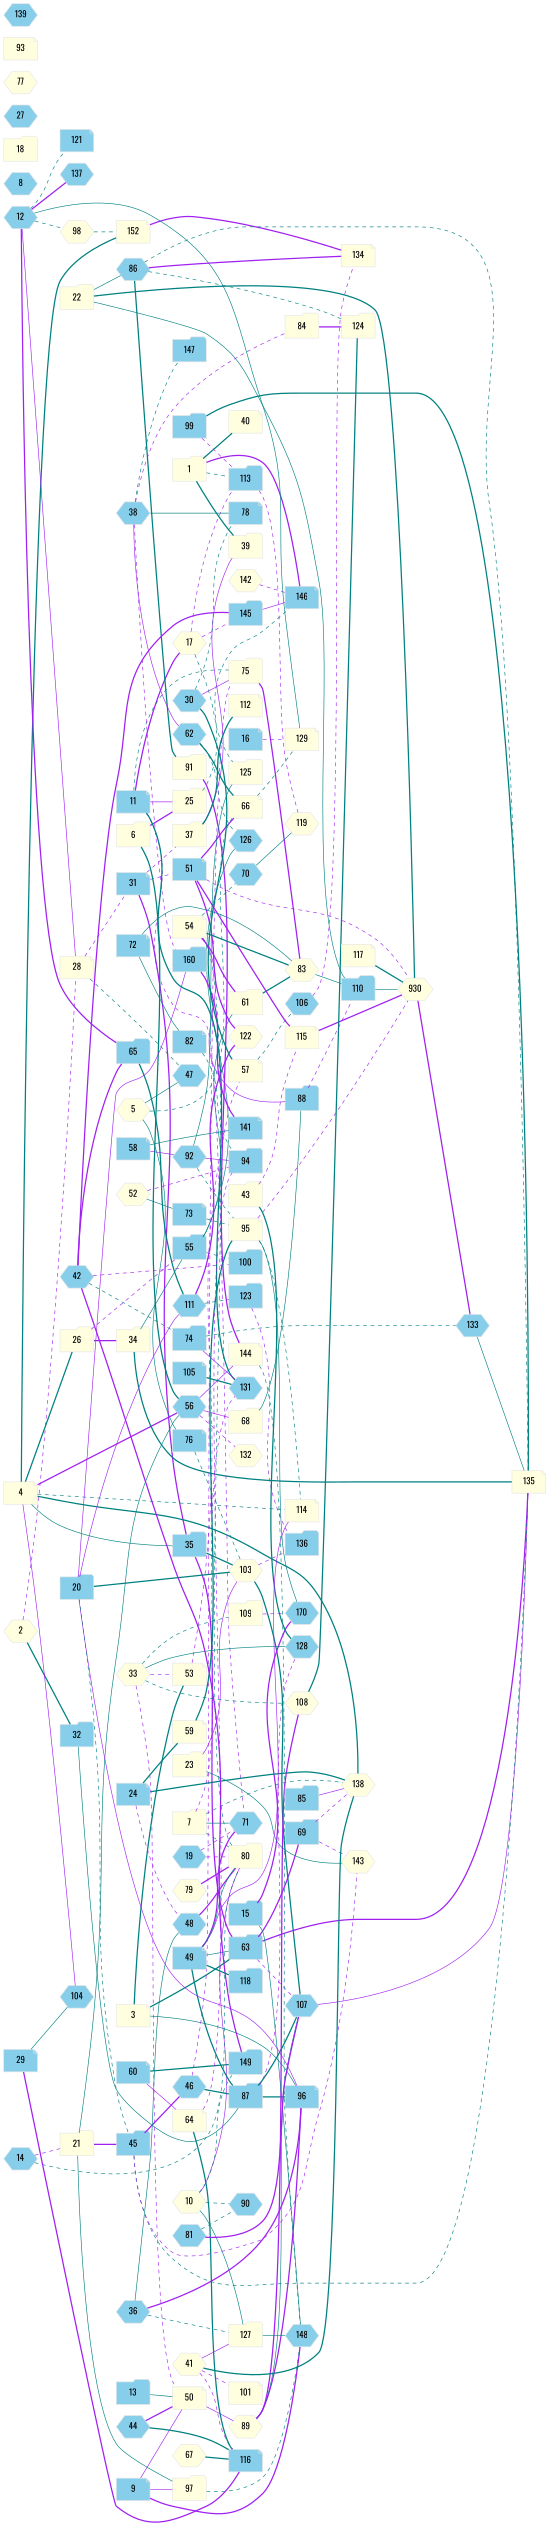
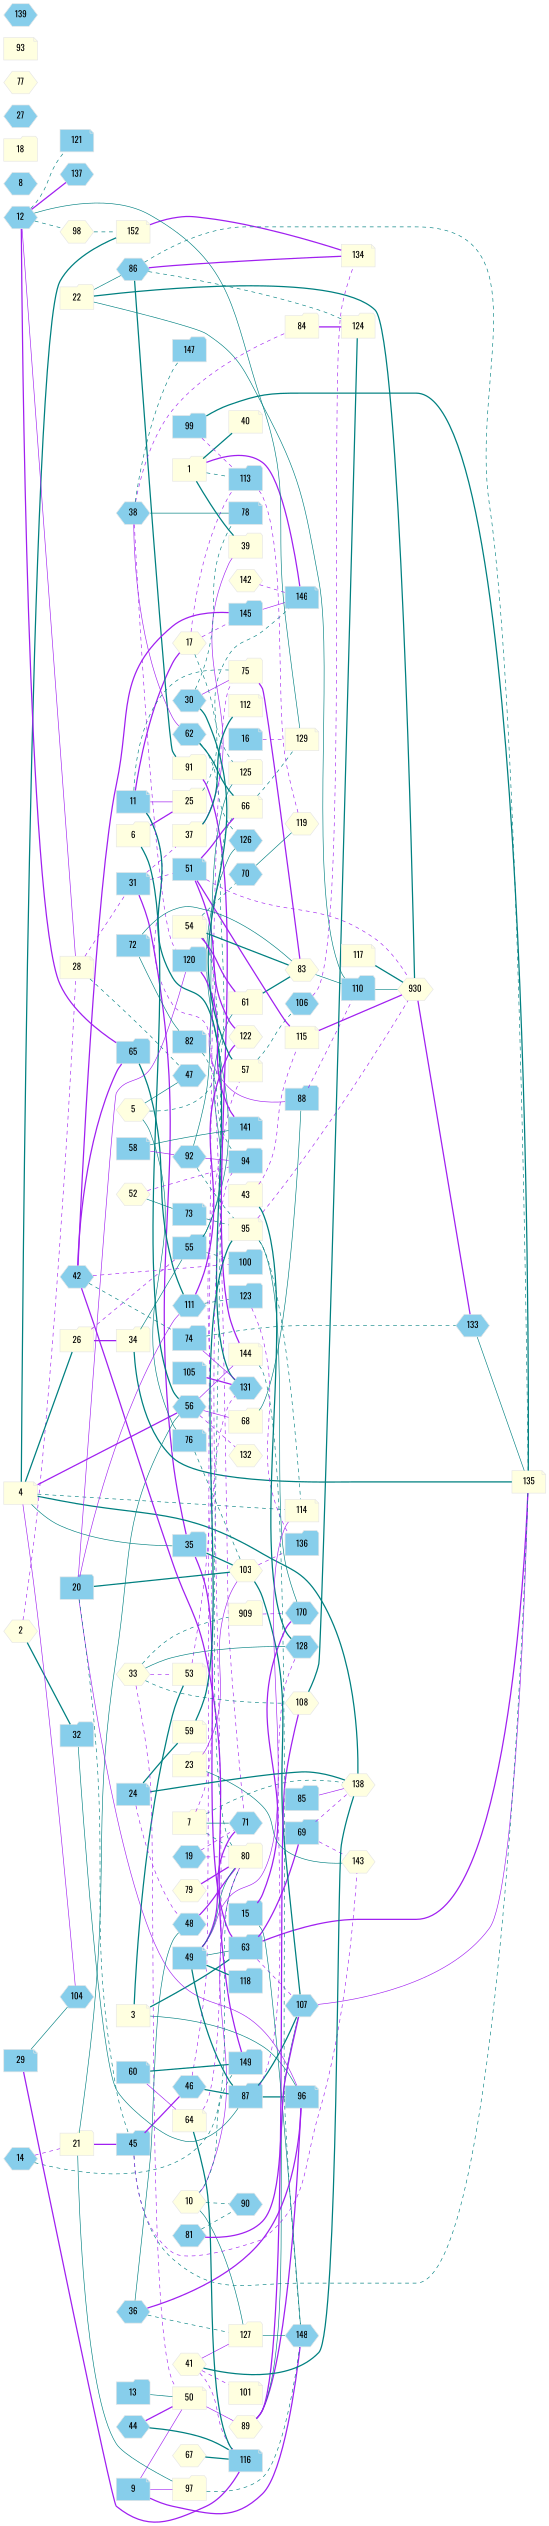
(189, 961) -> (189, 961)
(219, 1381) -> (219, 1381)
(246, 1614) -> (246, 1614)
